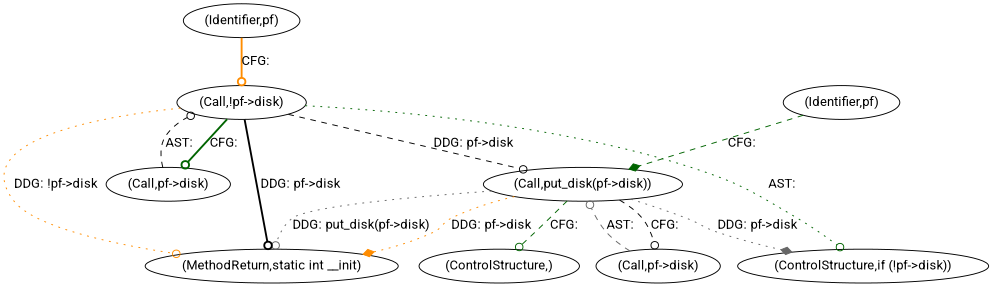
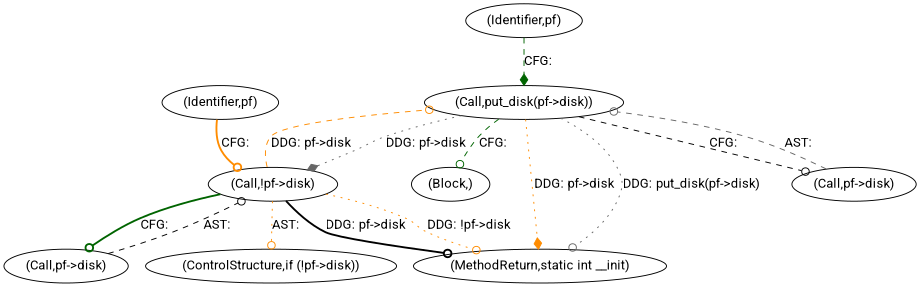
(582, 139) -> (272, 221)
(404, 141) -> (331, 120)
(705, 227) -> (388, 136)
(499, 266) -> (451, 184)
